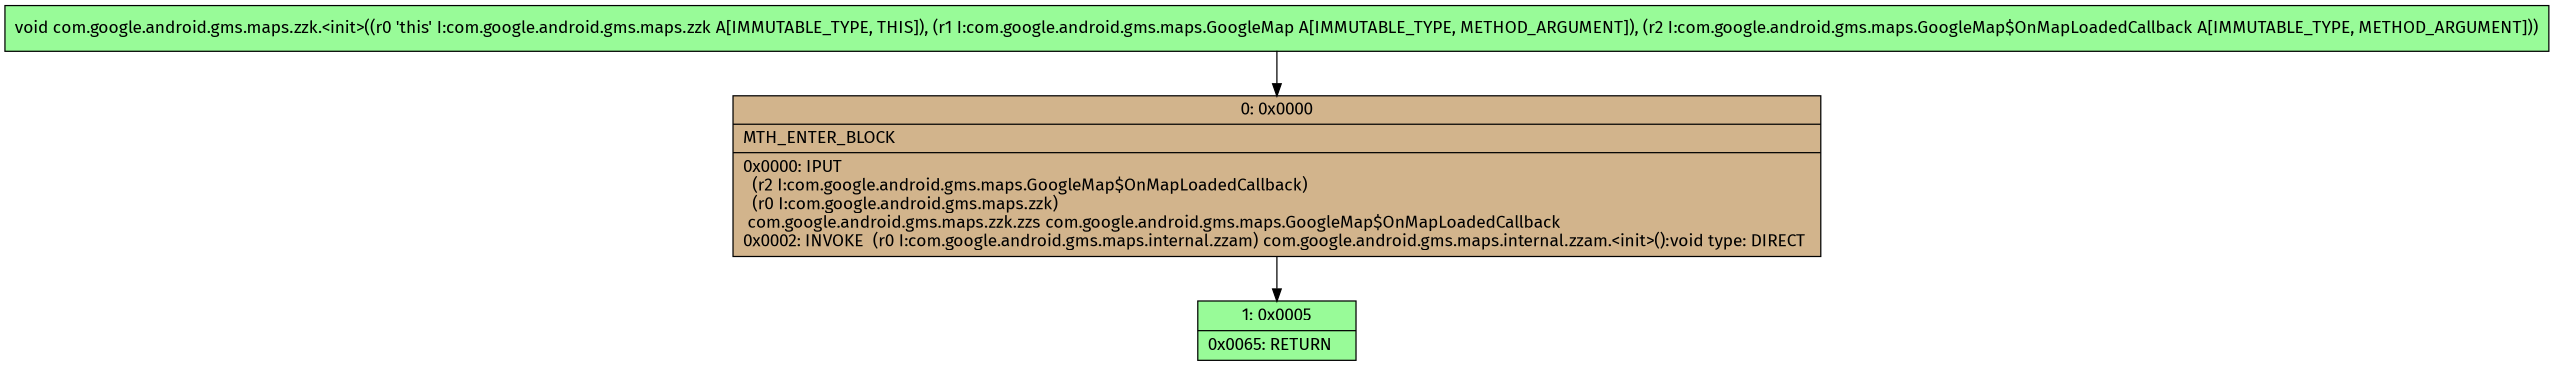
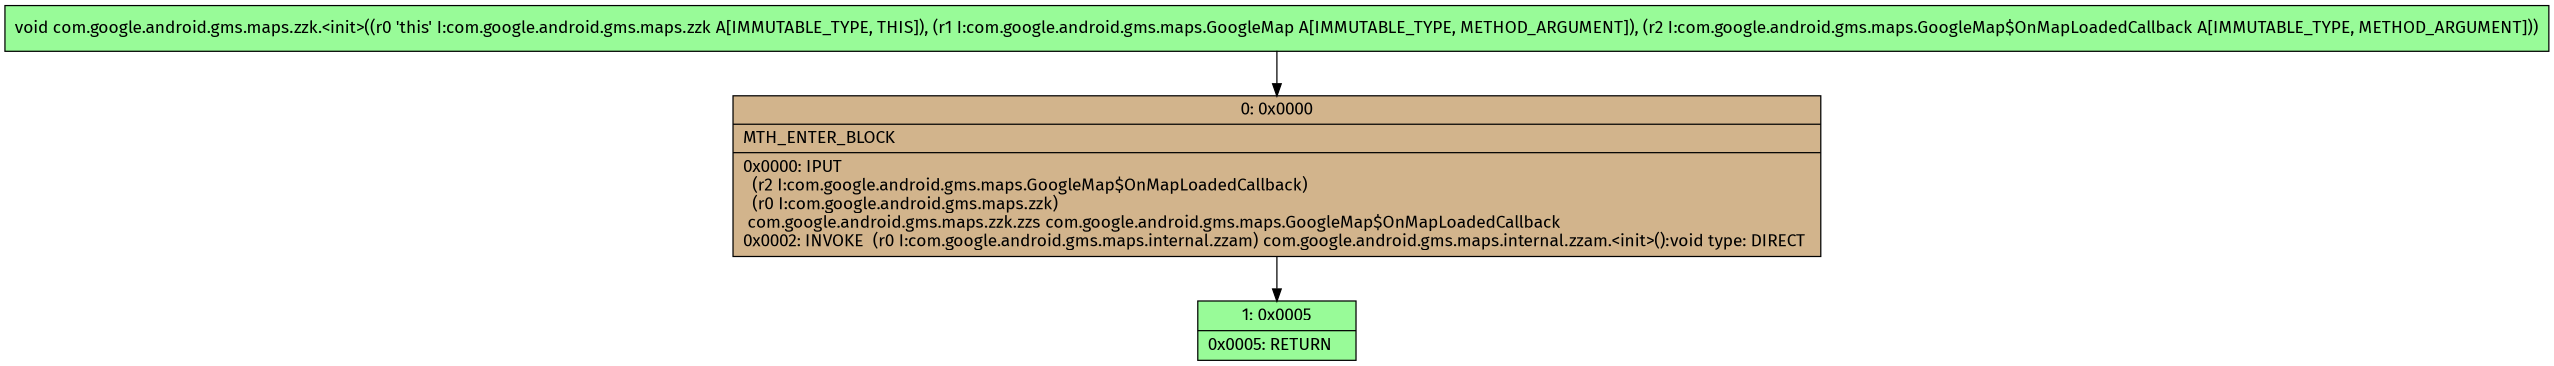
(1277, 345) -> (1277, 345)
